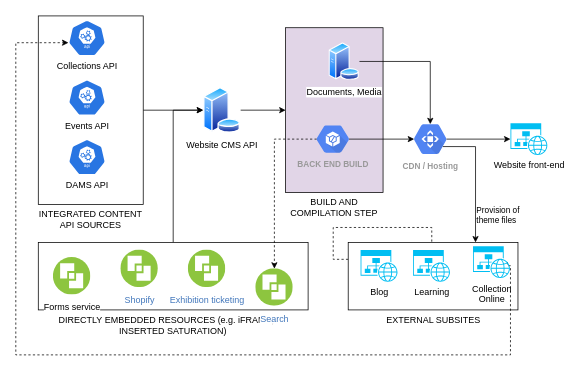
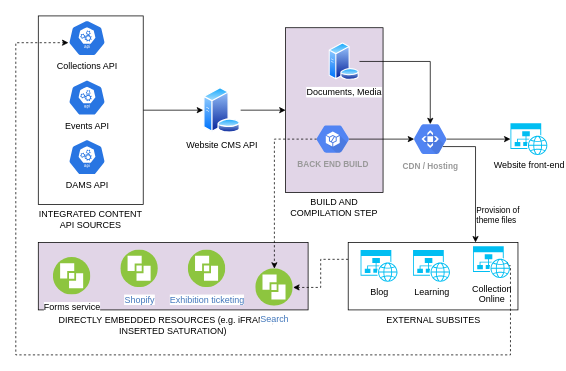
(173, 177) -> none
(375, 228) -> (320, 280)
(173, 276) -> (173, 276)
